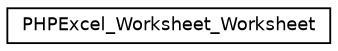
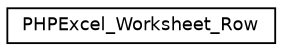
(169, 26) -> (141, 26)
